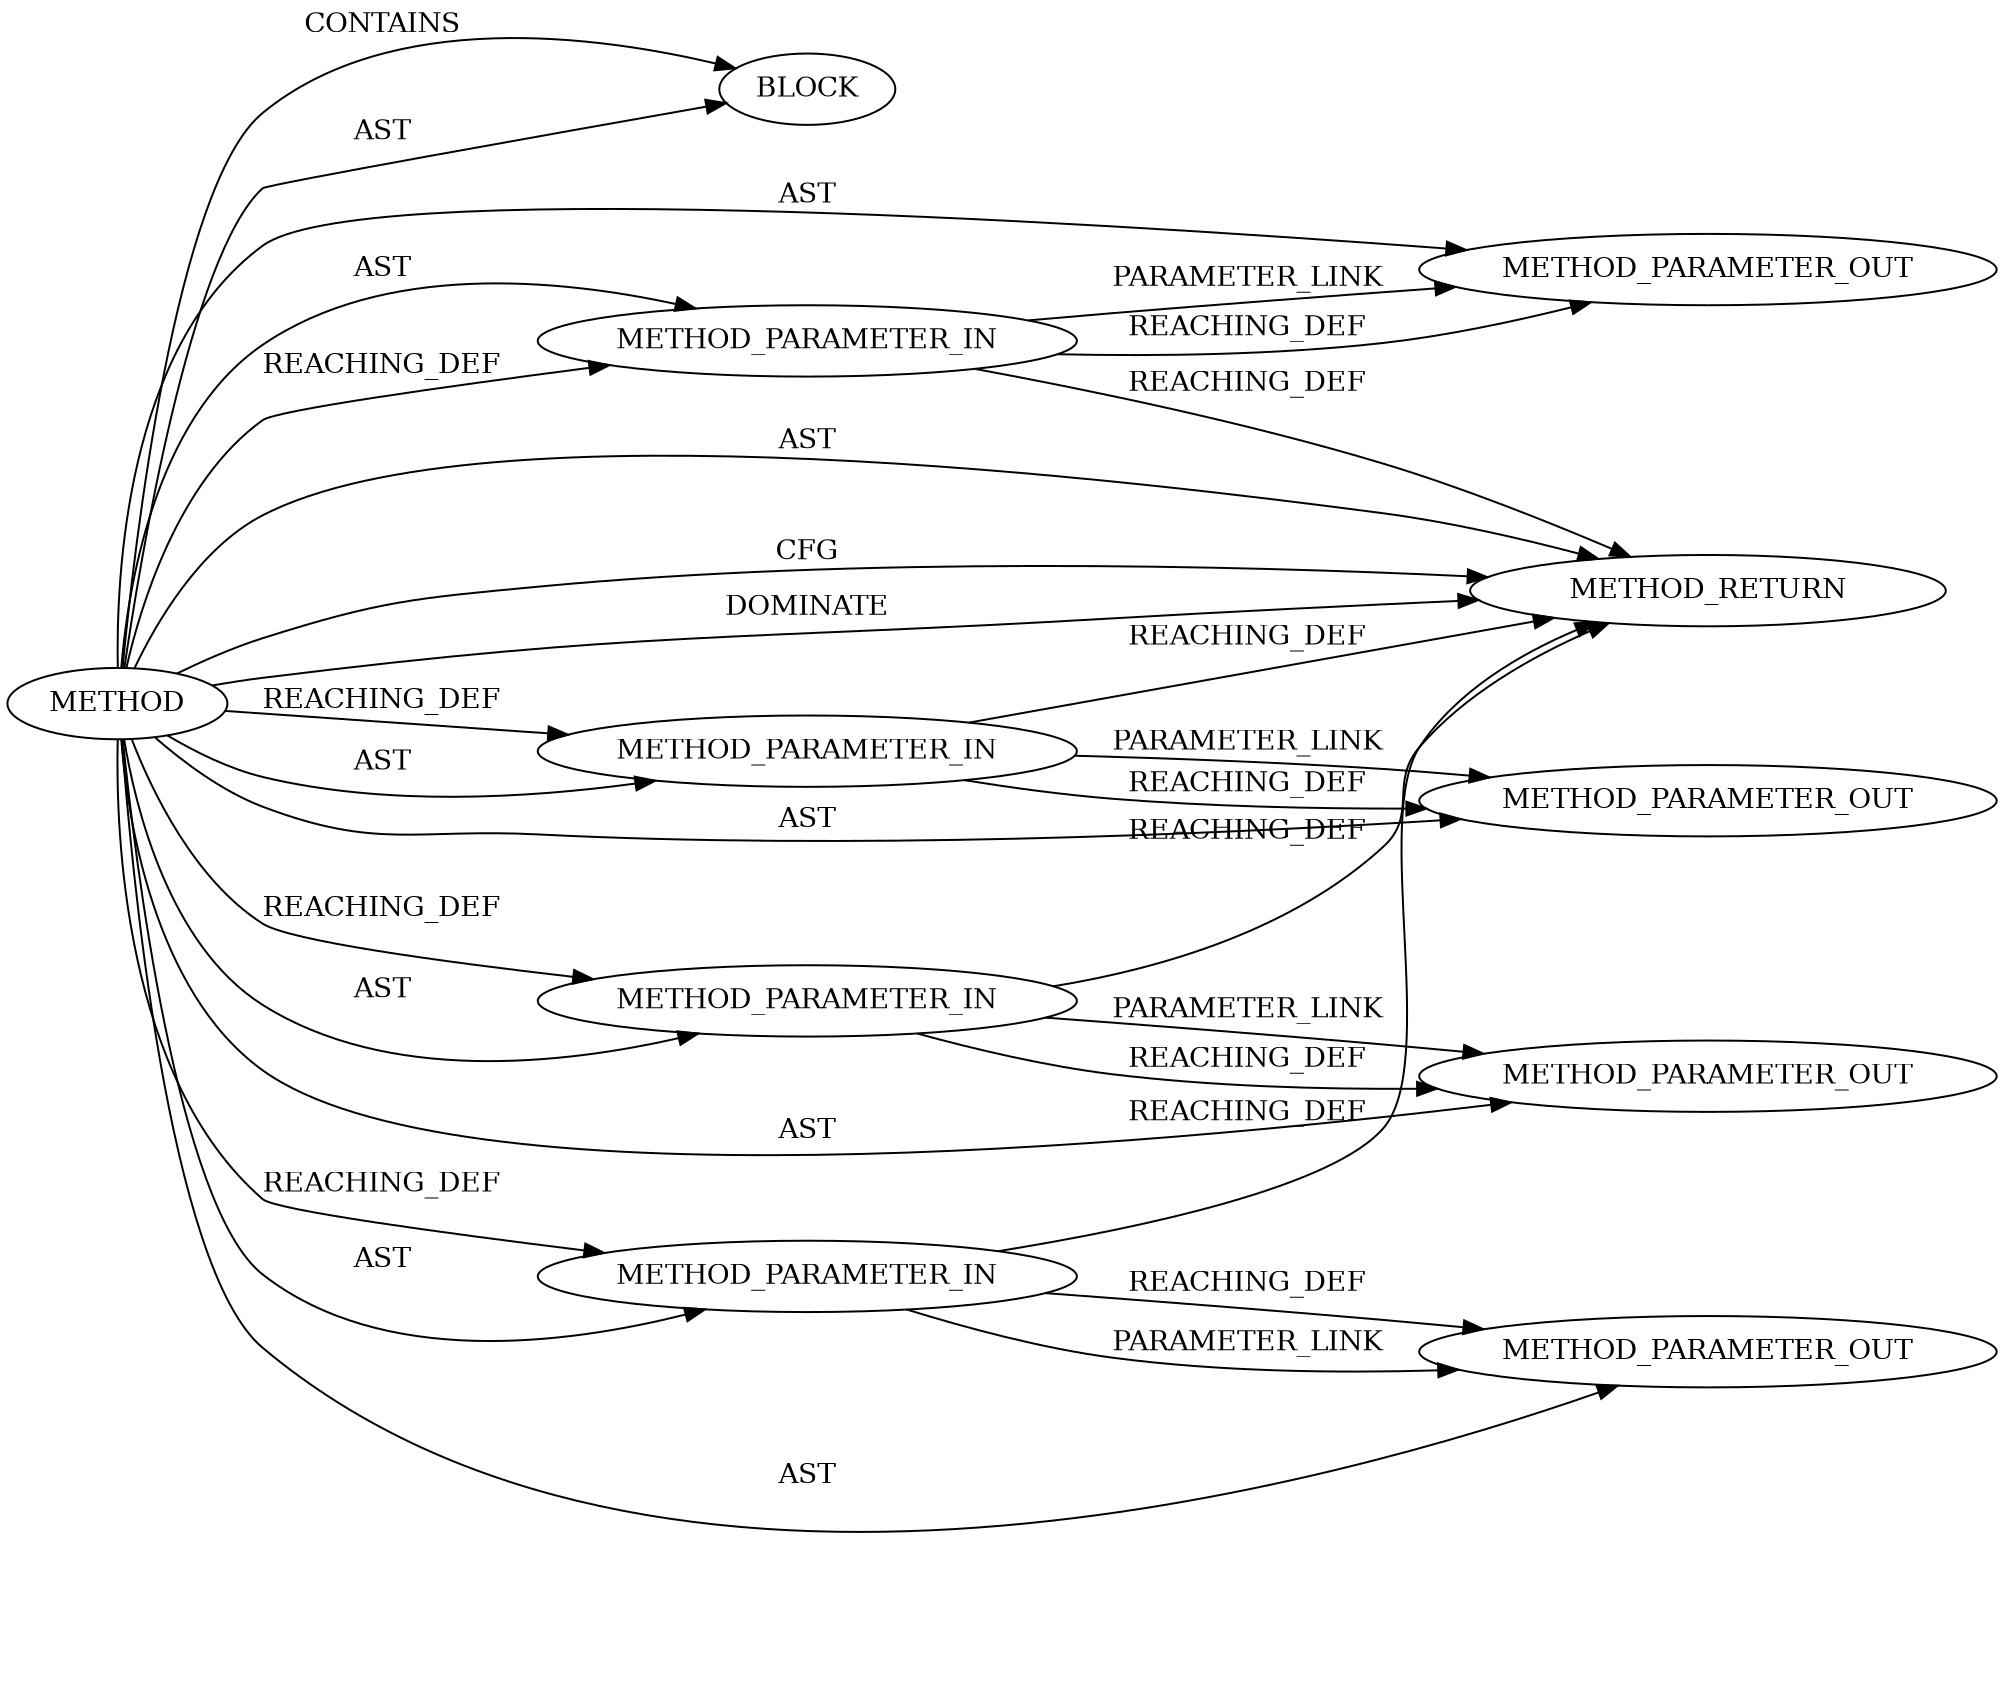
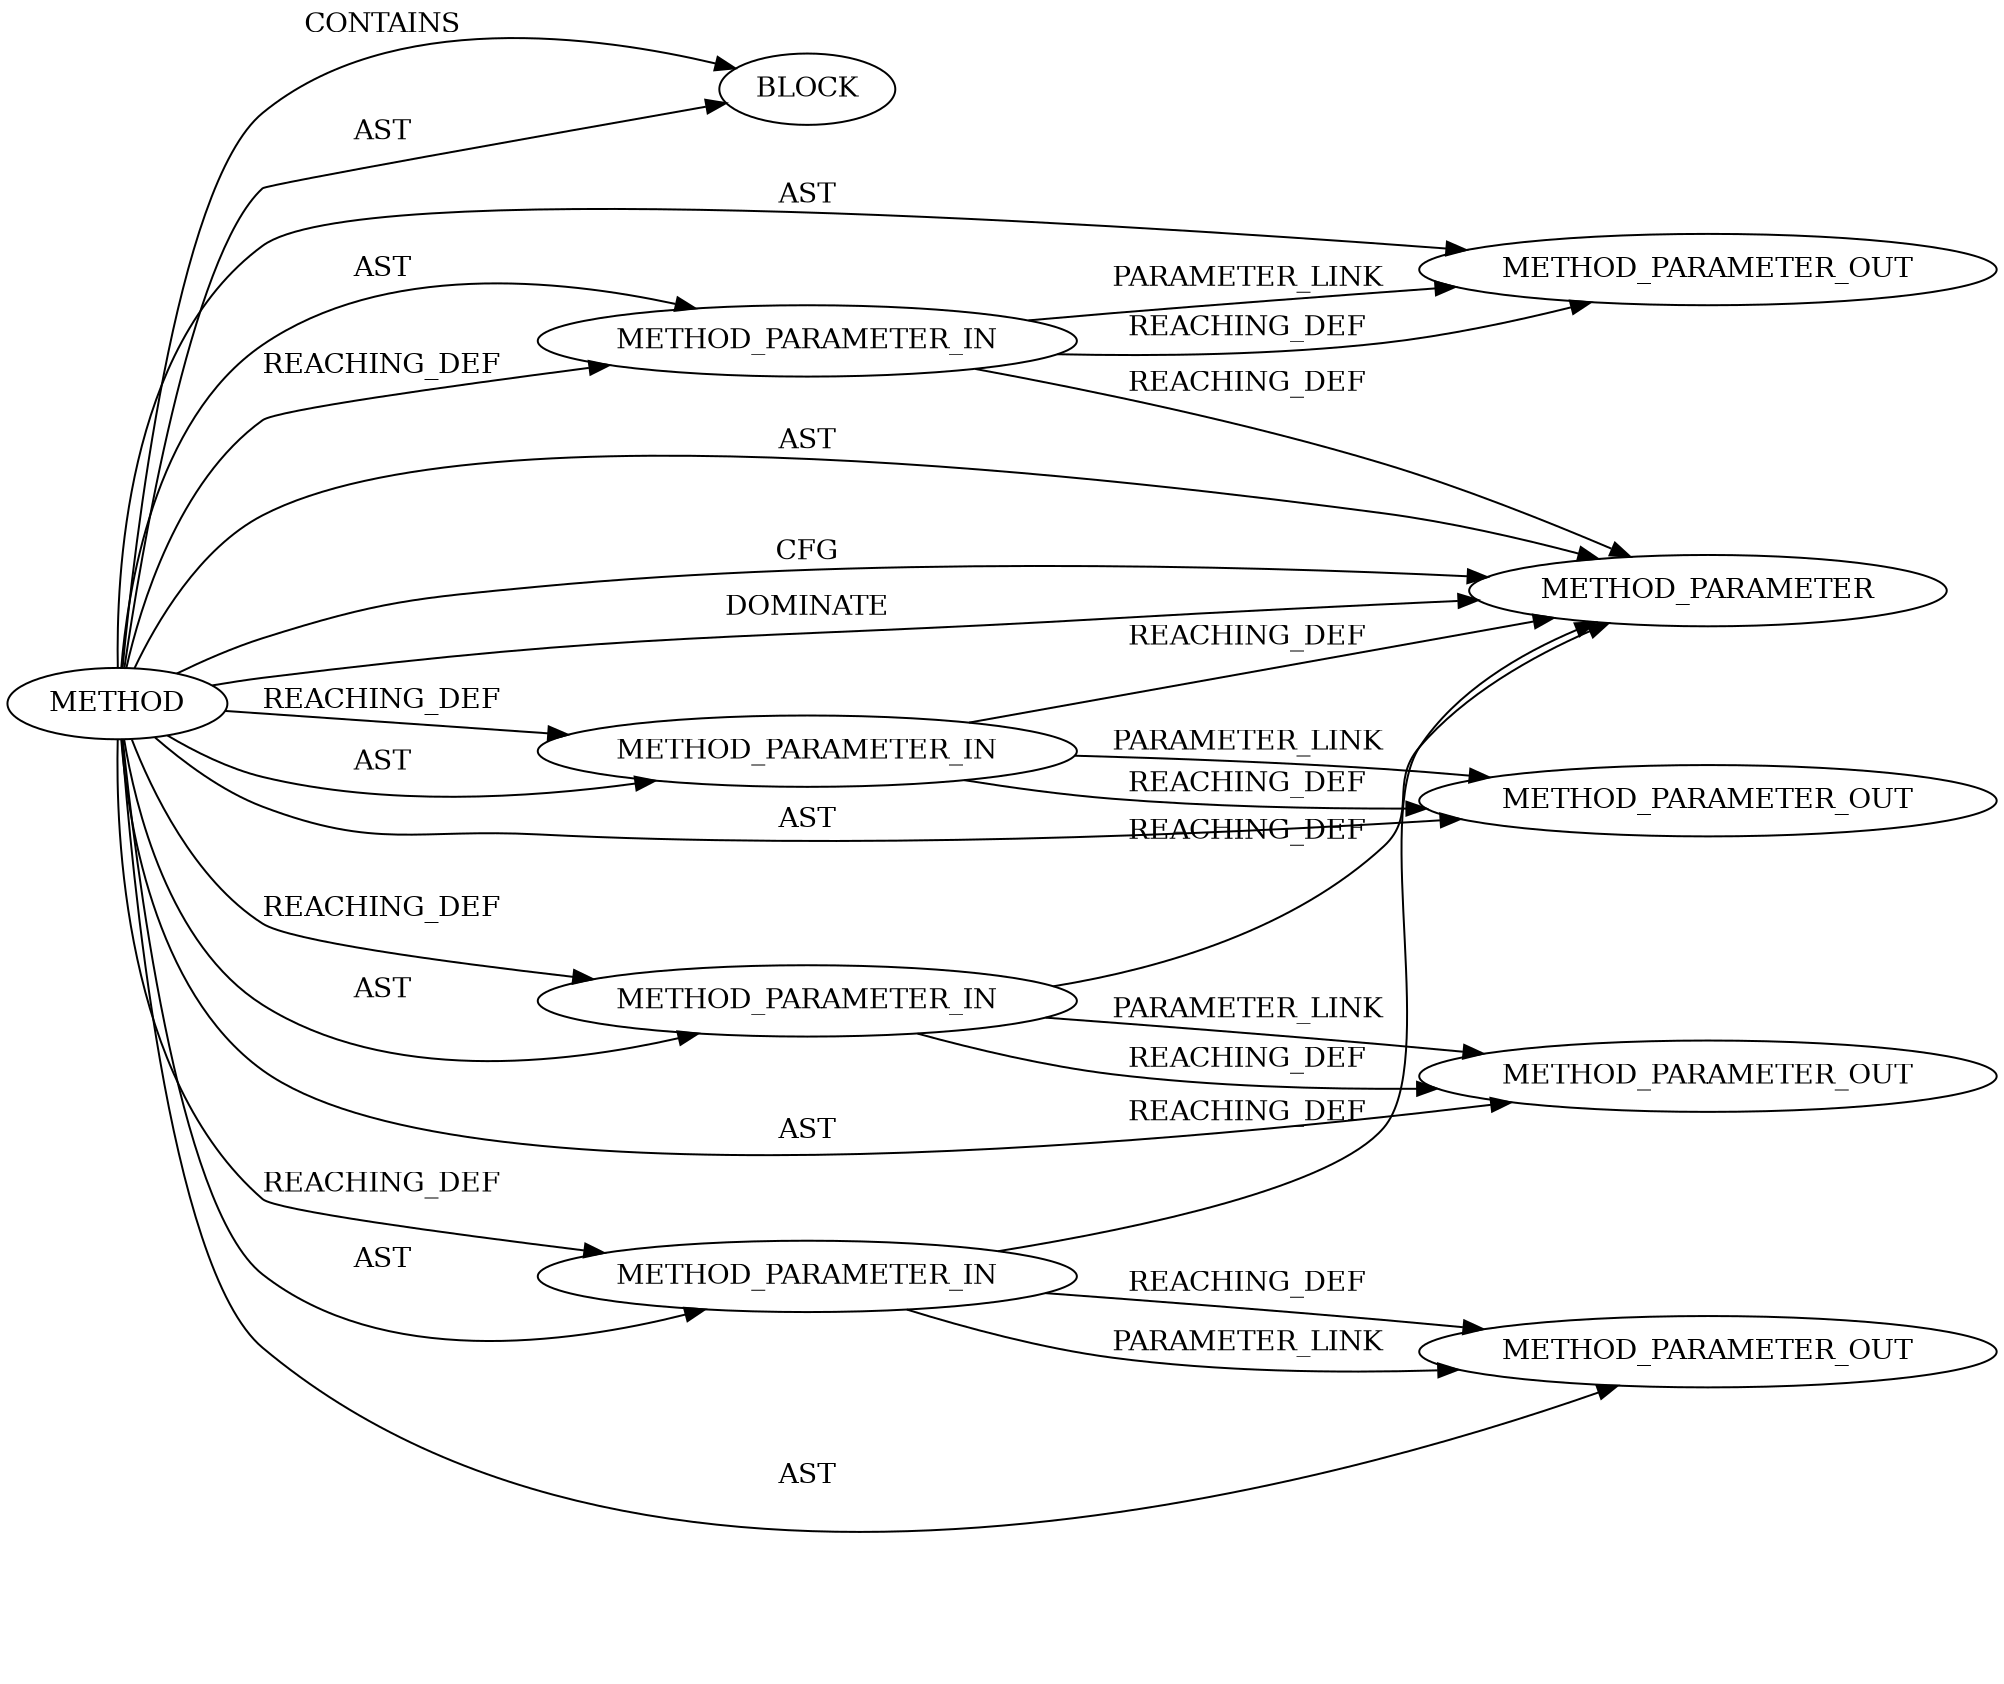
(1708, 591) -> (1708, 591)
